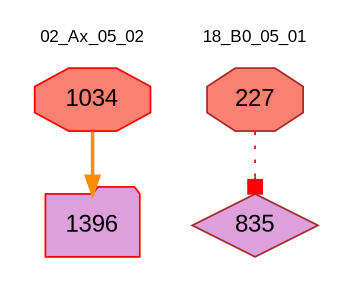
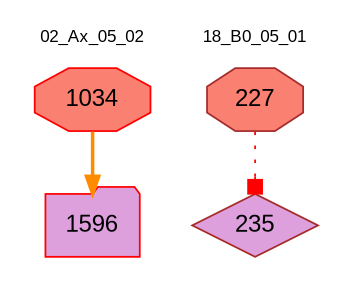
(93, 225) -> (93, 225)
(255, 225) -> (255, 225)
